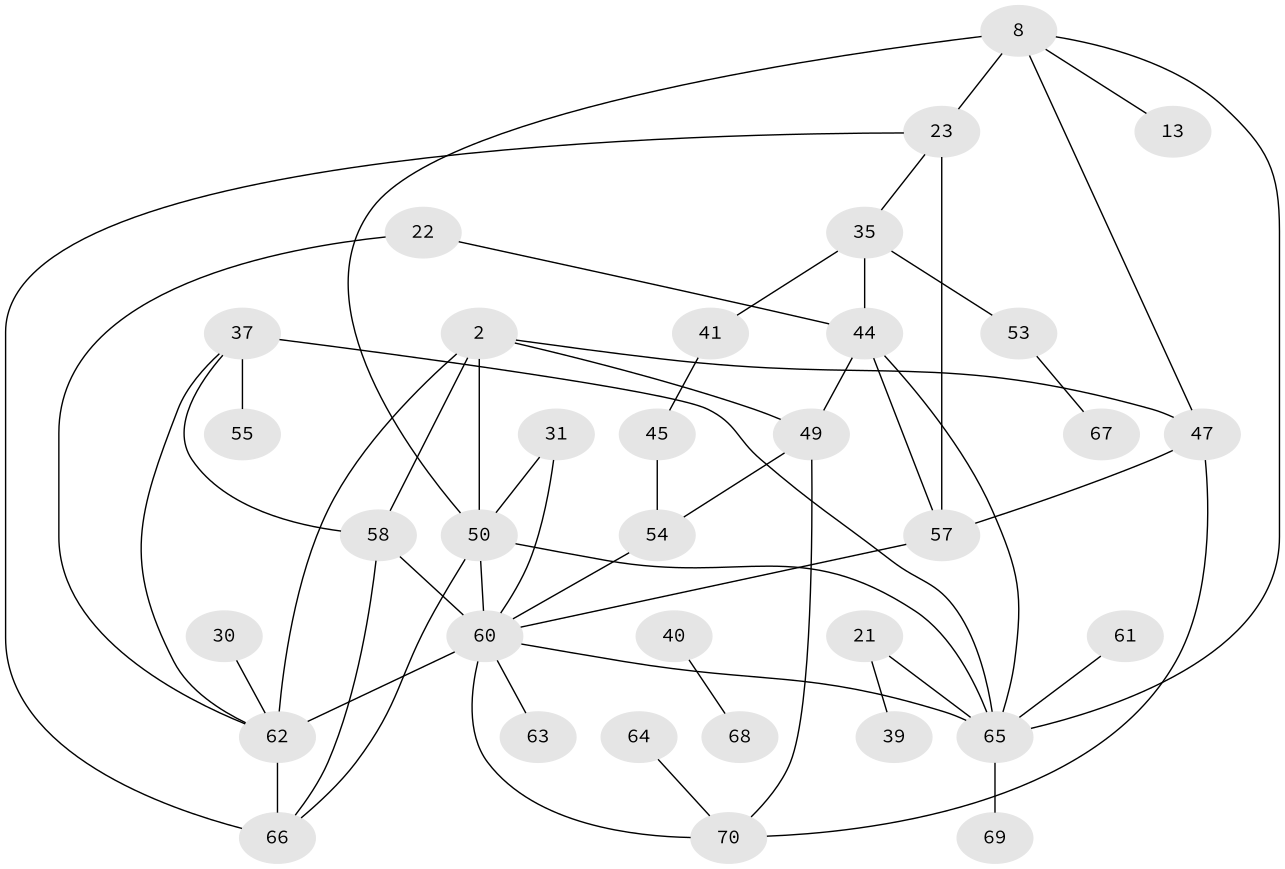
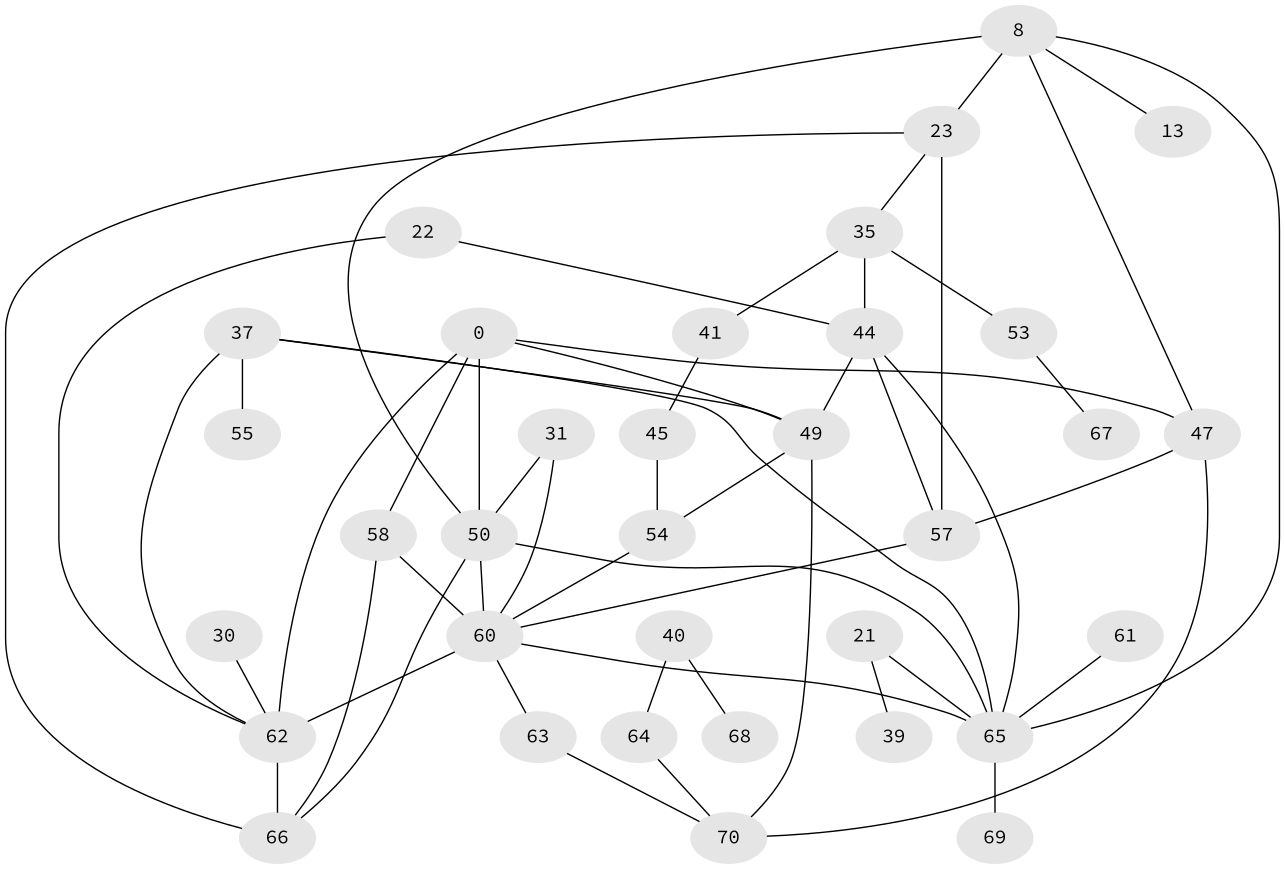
(479, 334) -> (479, 334)
(210, 480) -> (531, 374)
none -> (657, 686)
(532, 801) -> (633, 788)
